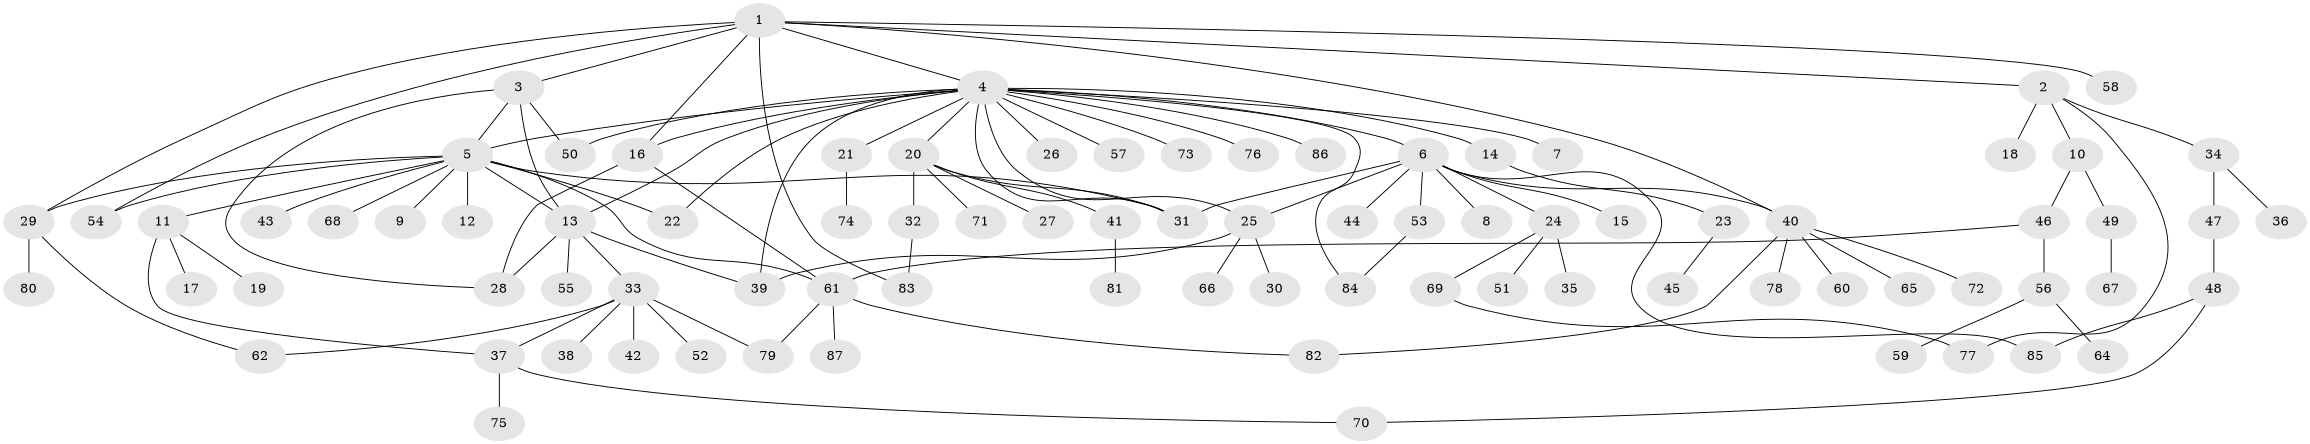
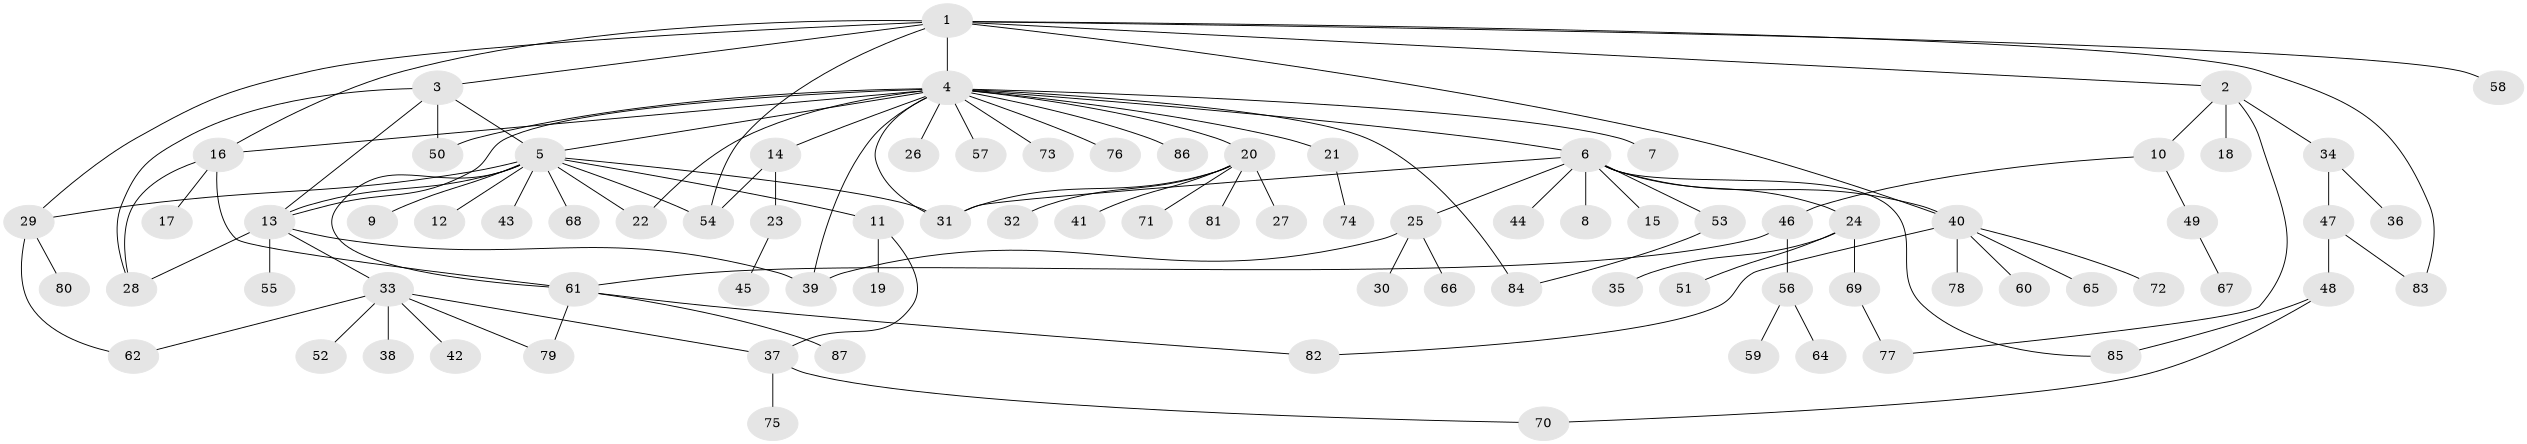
none -> (744, 186)
(1143, 197) -> none
(911, 250) -> (2375, 256)
(177, 256) -> (193, 189)
(1115, 262) -> (1232, 189)
